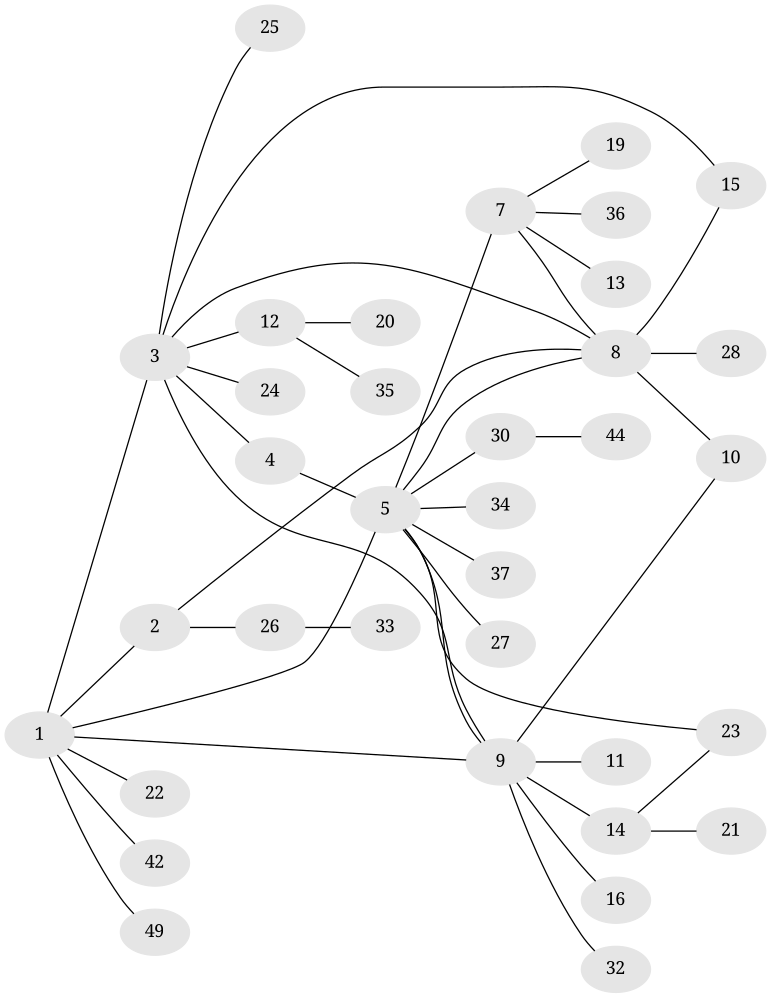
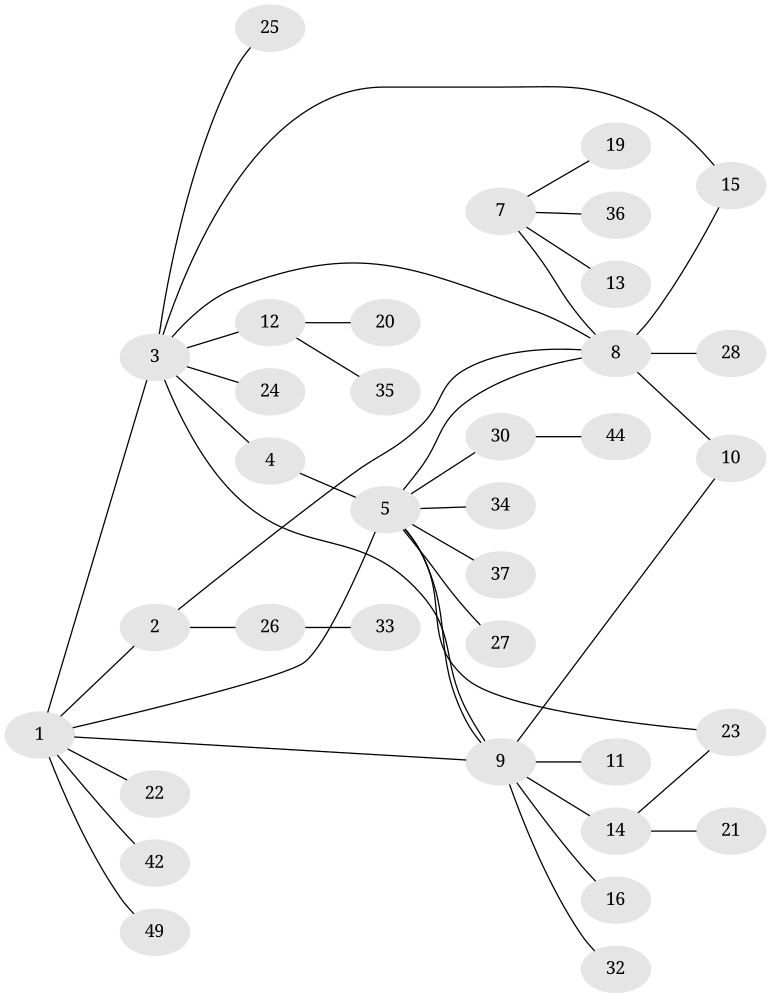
(445, 361) -> none
